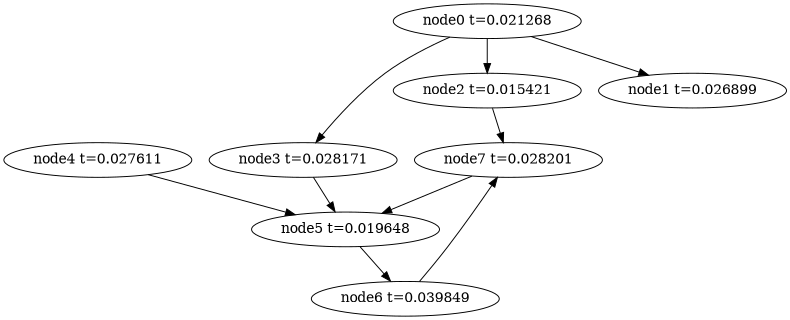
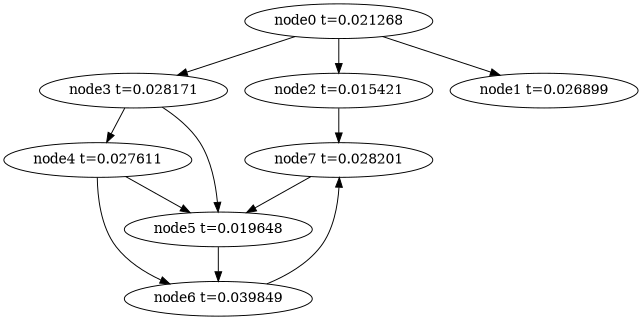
none -> (118, 121)
none -> (111, 240)
